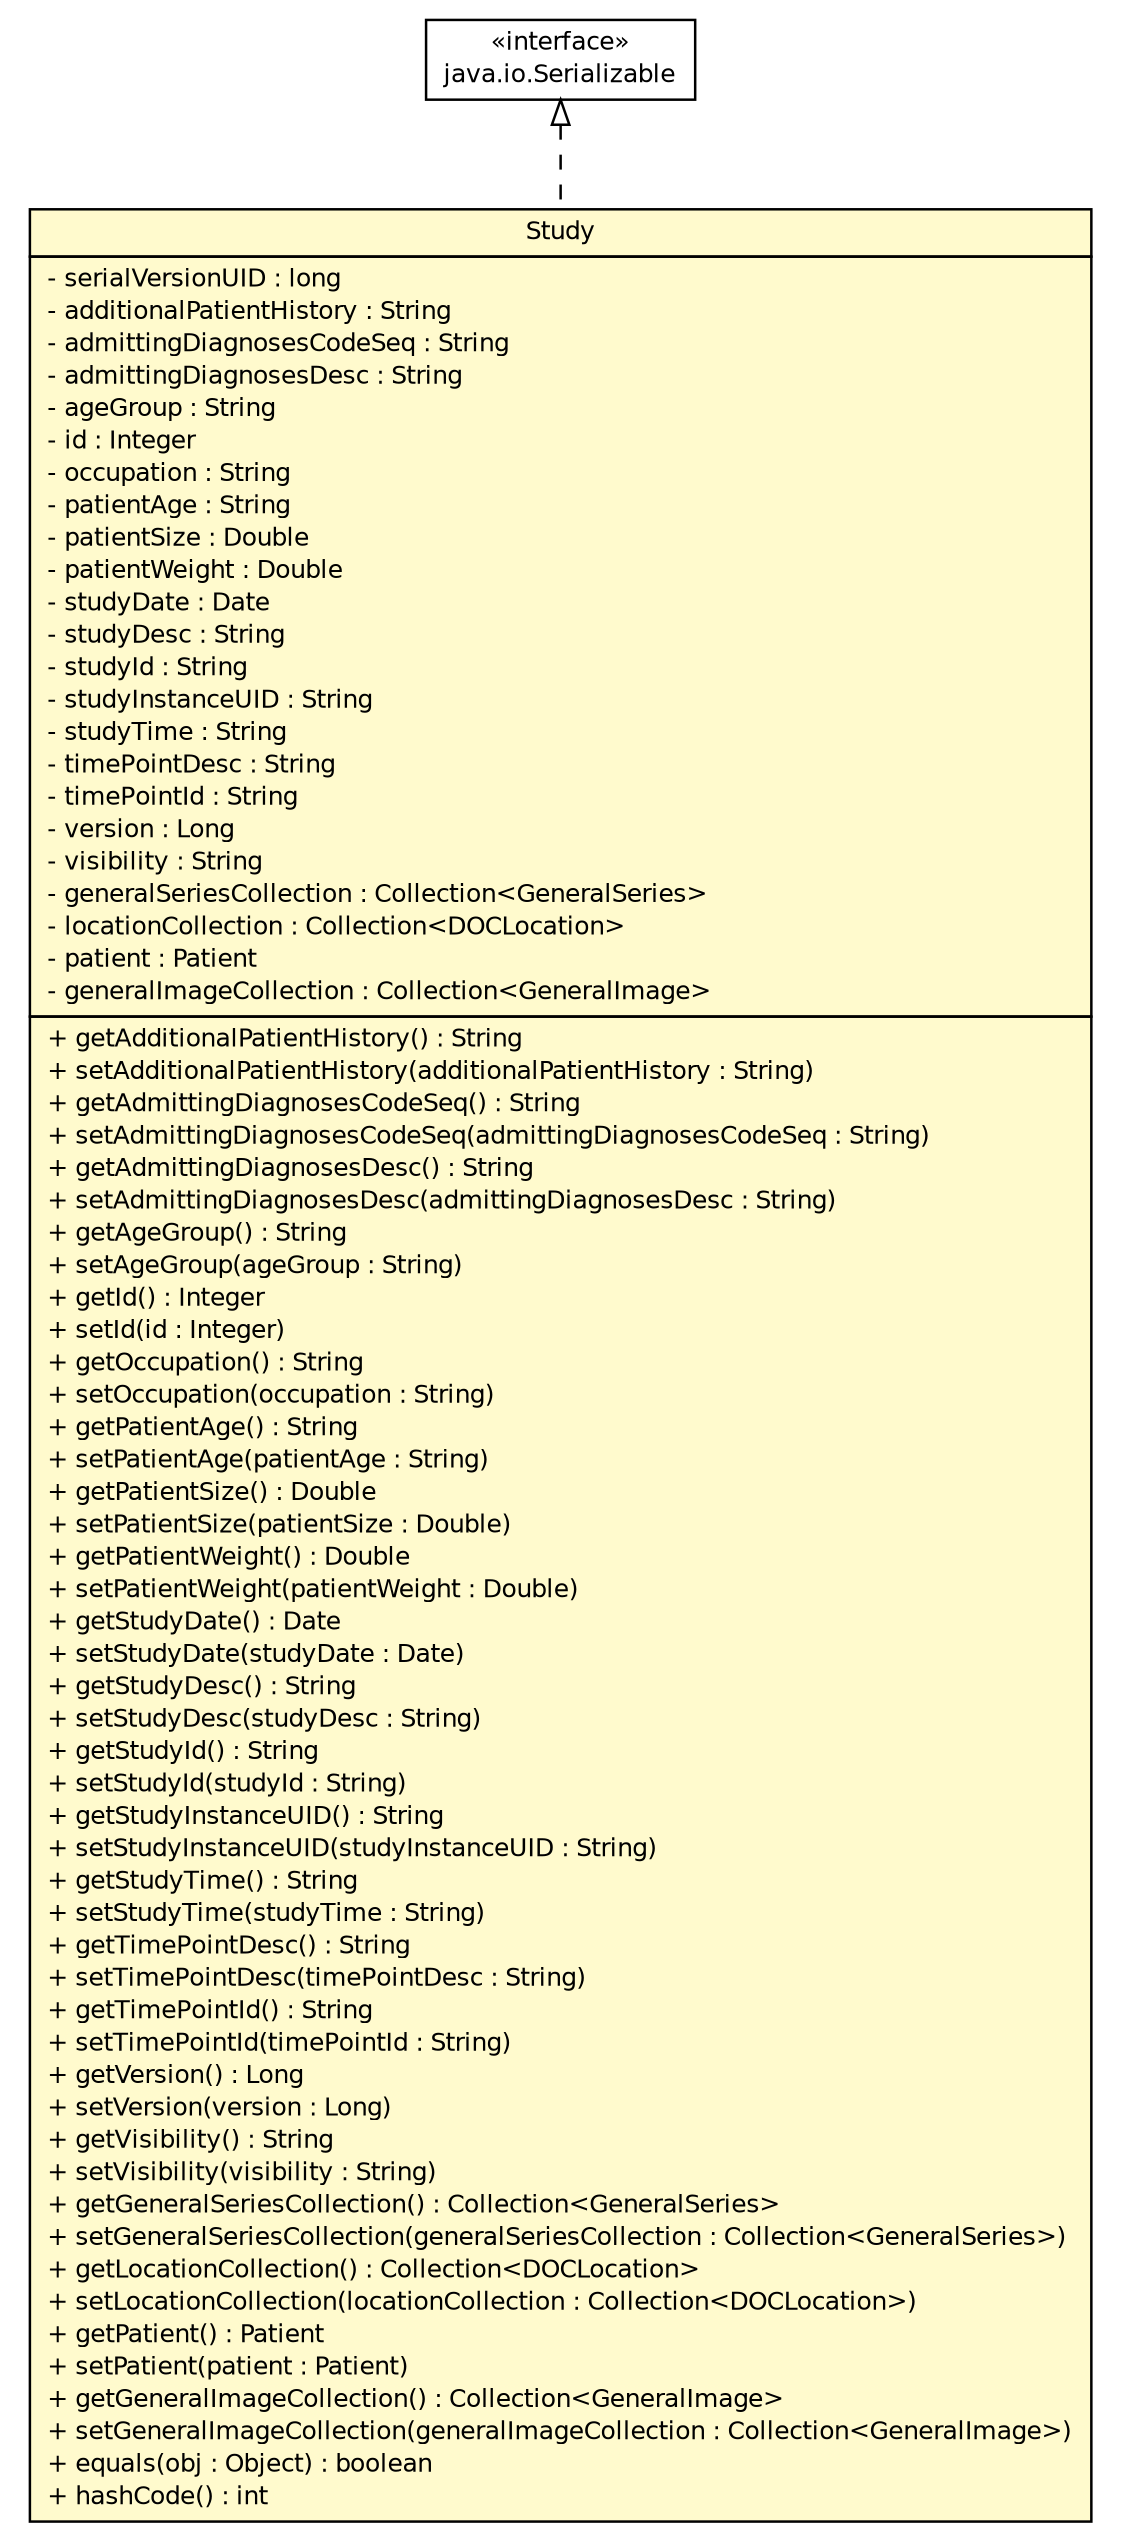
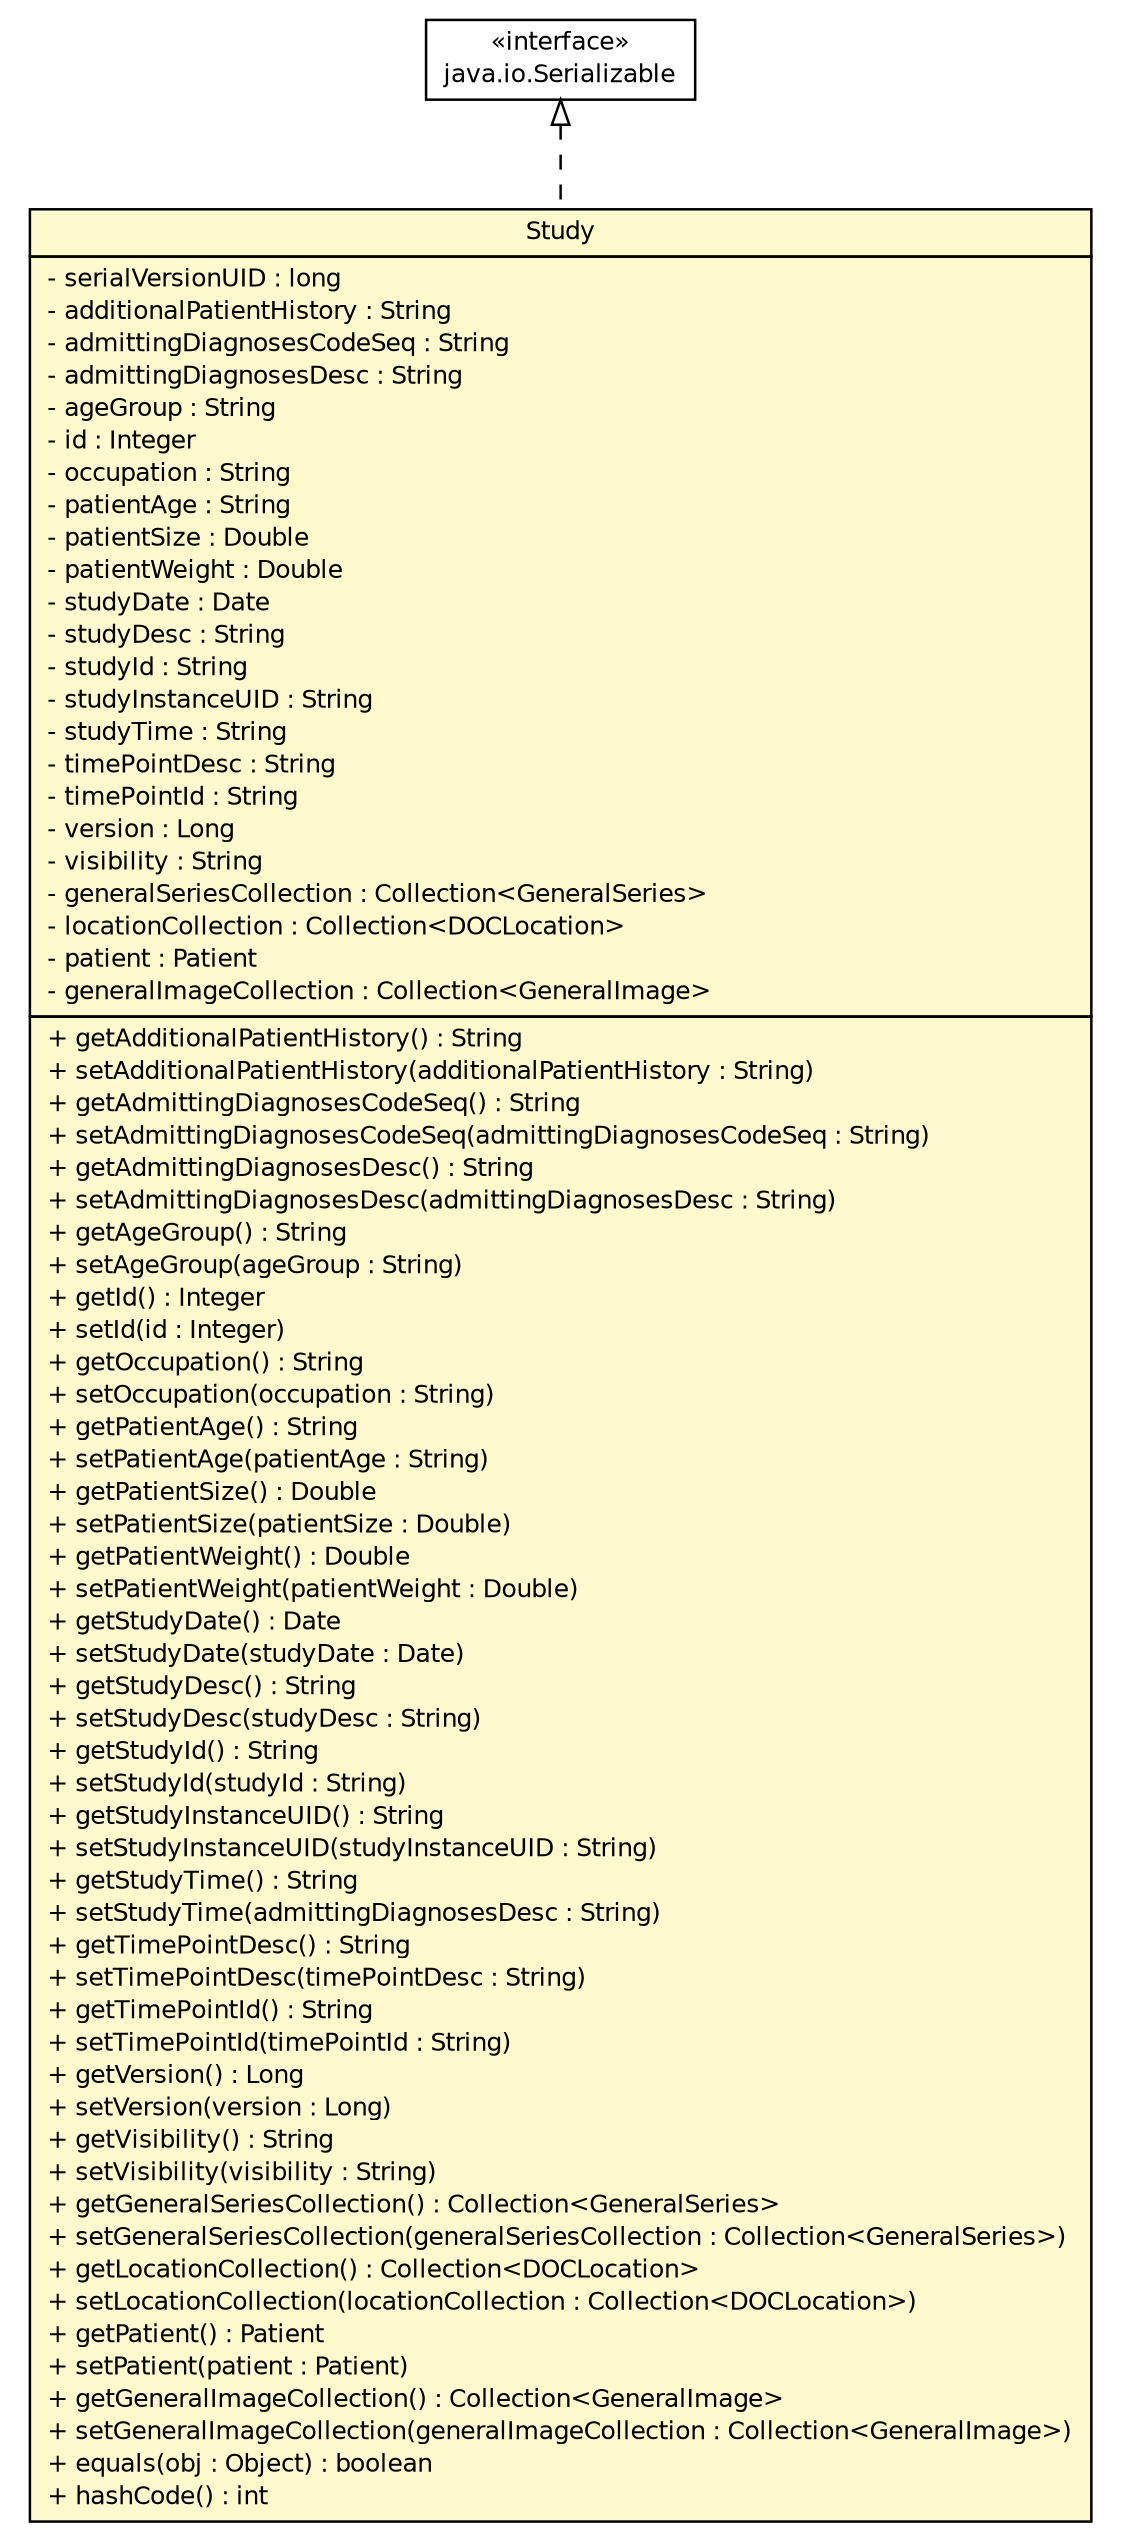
(267, 1914) -> (355, 1914)
